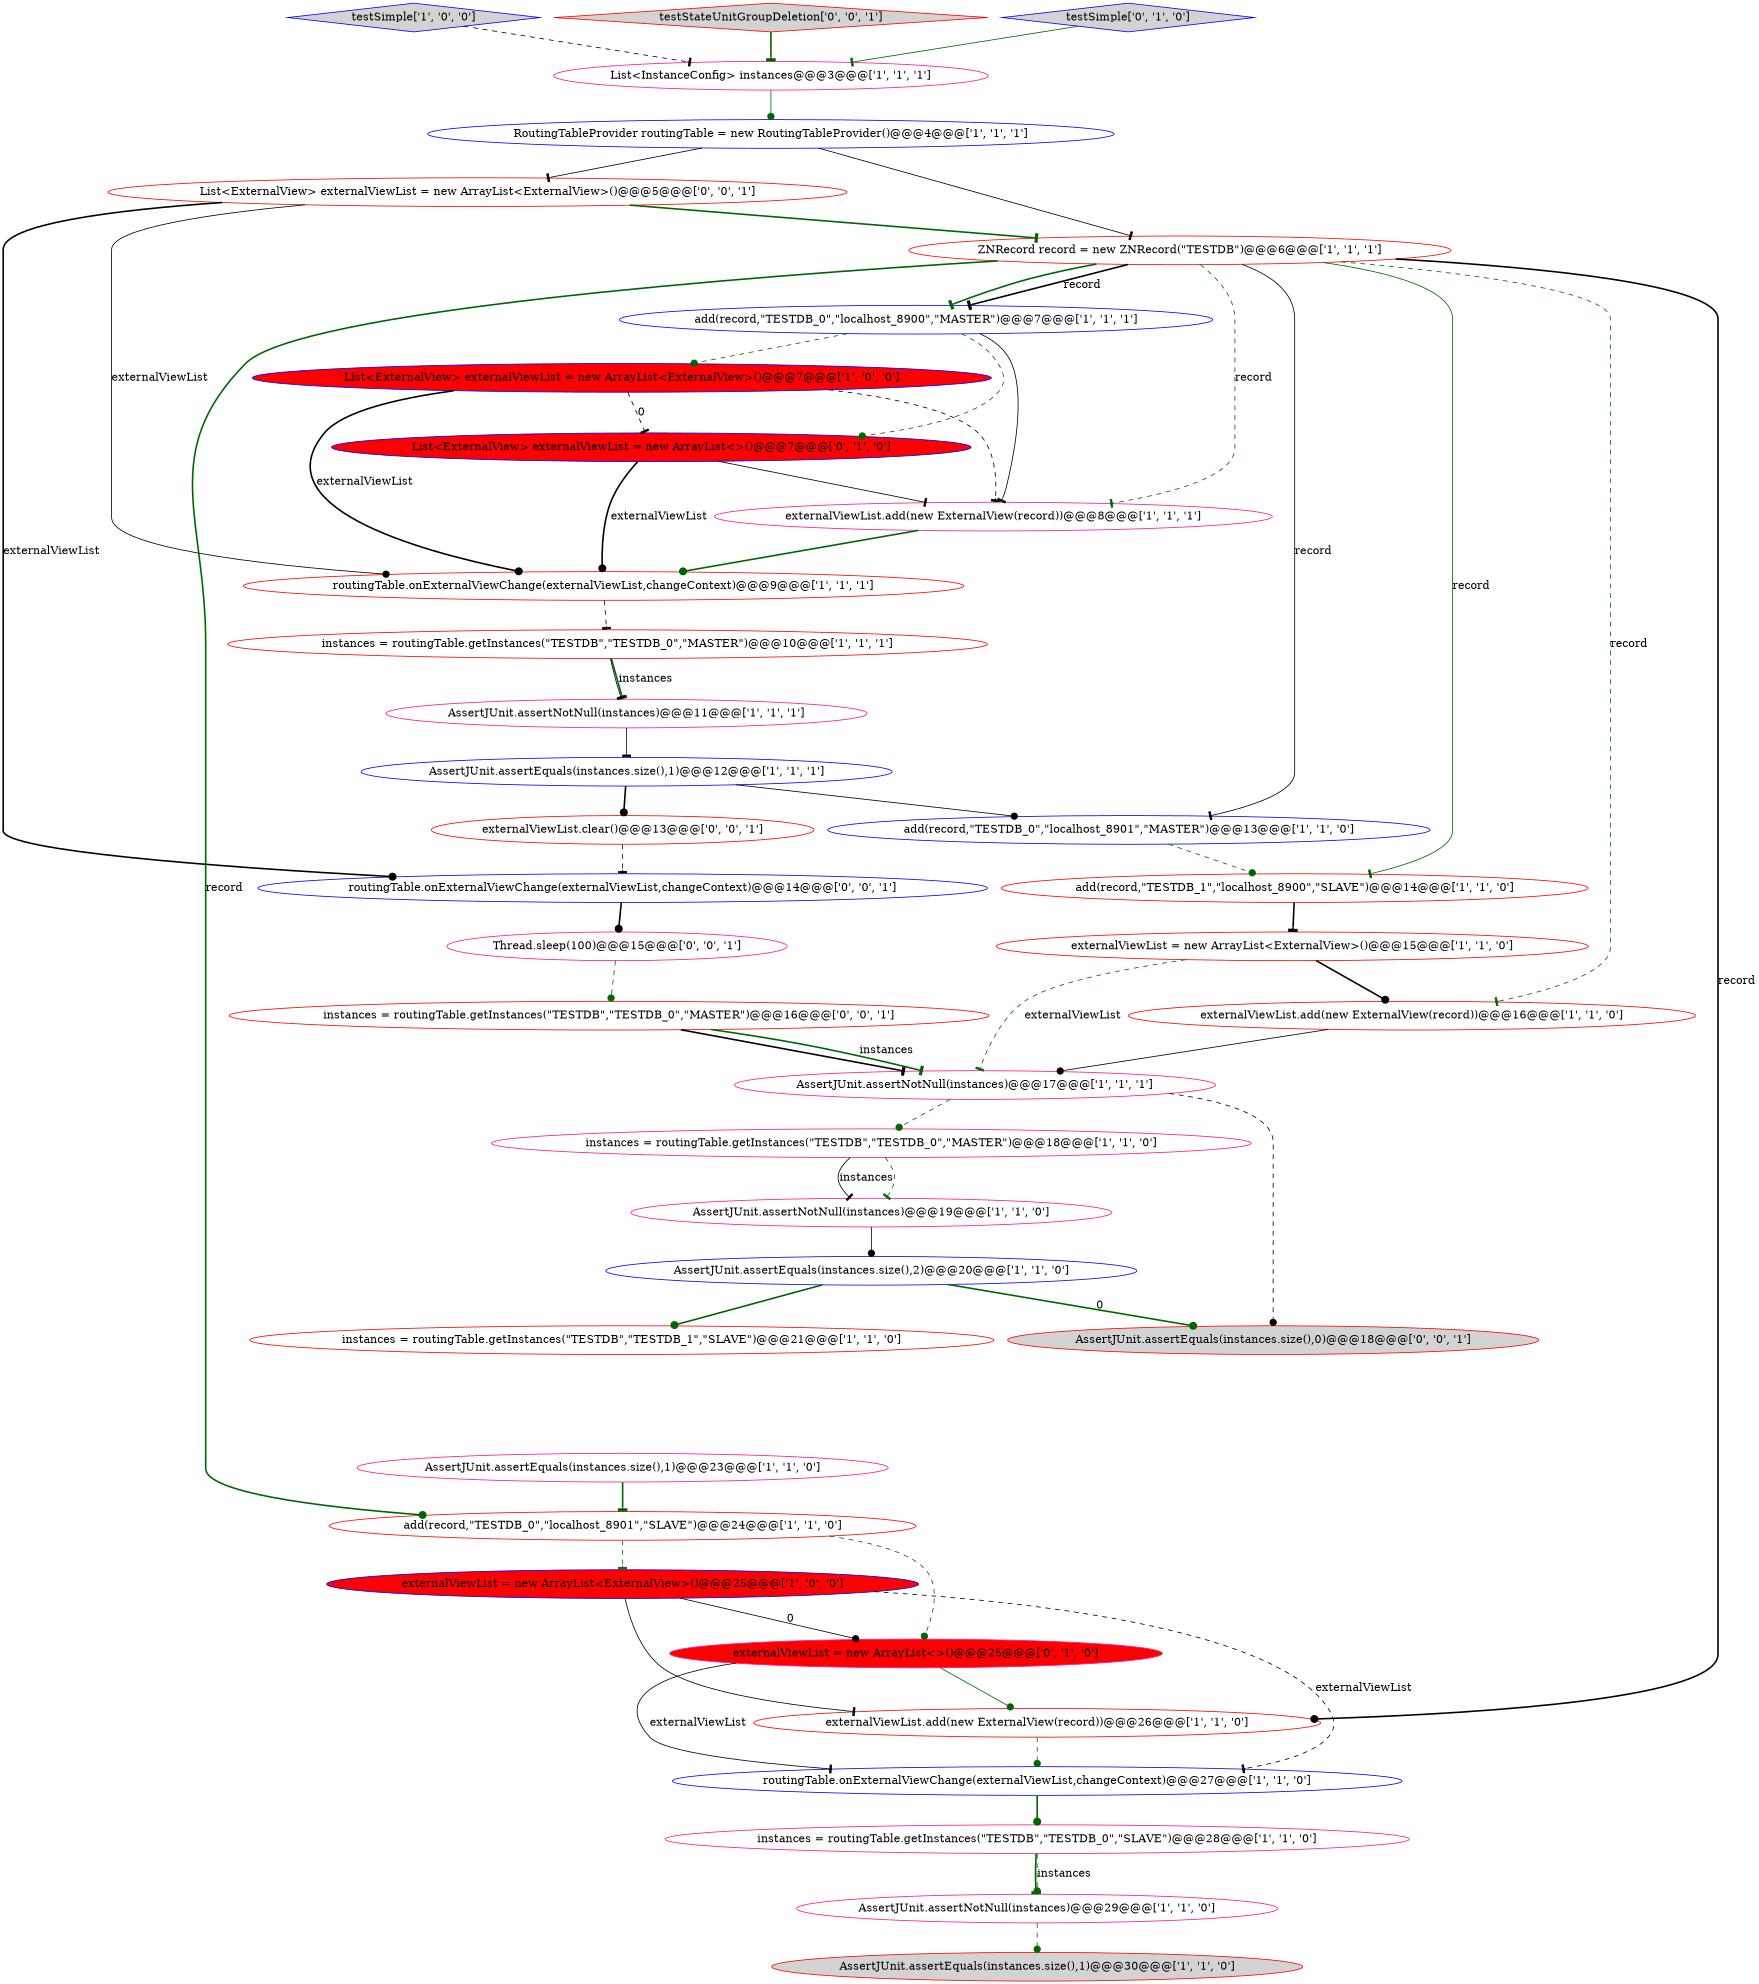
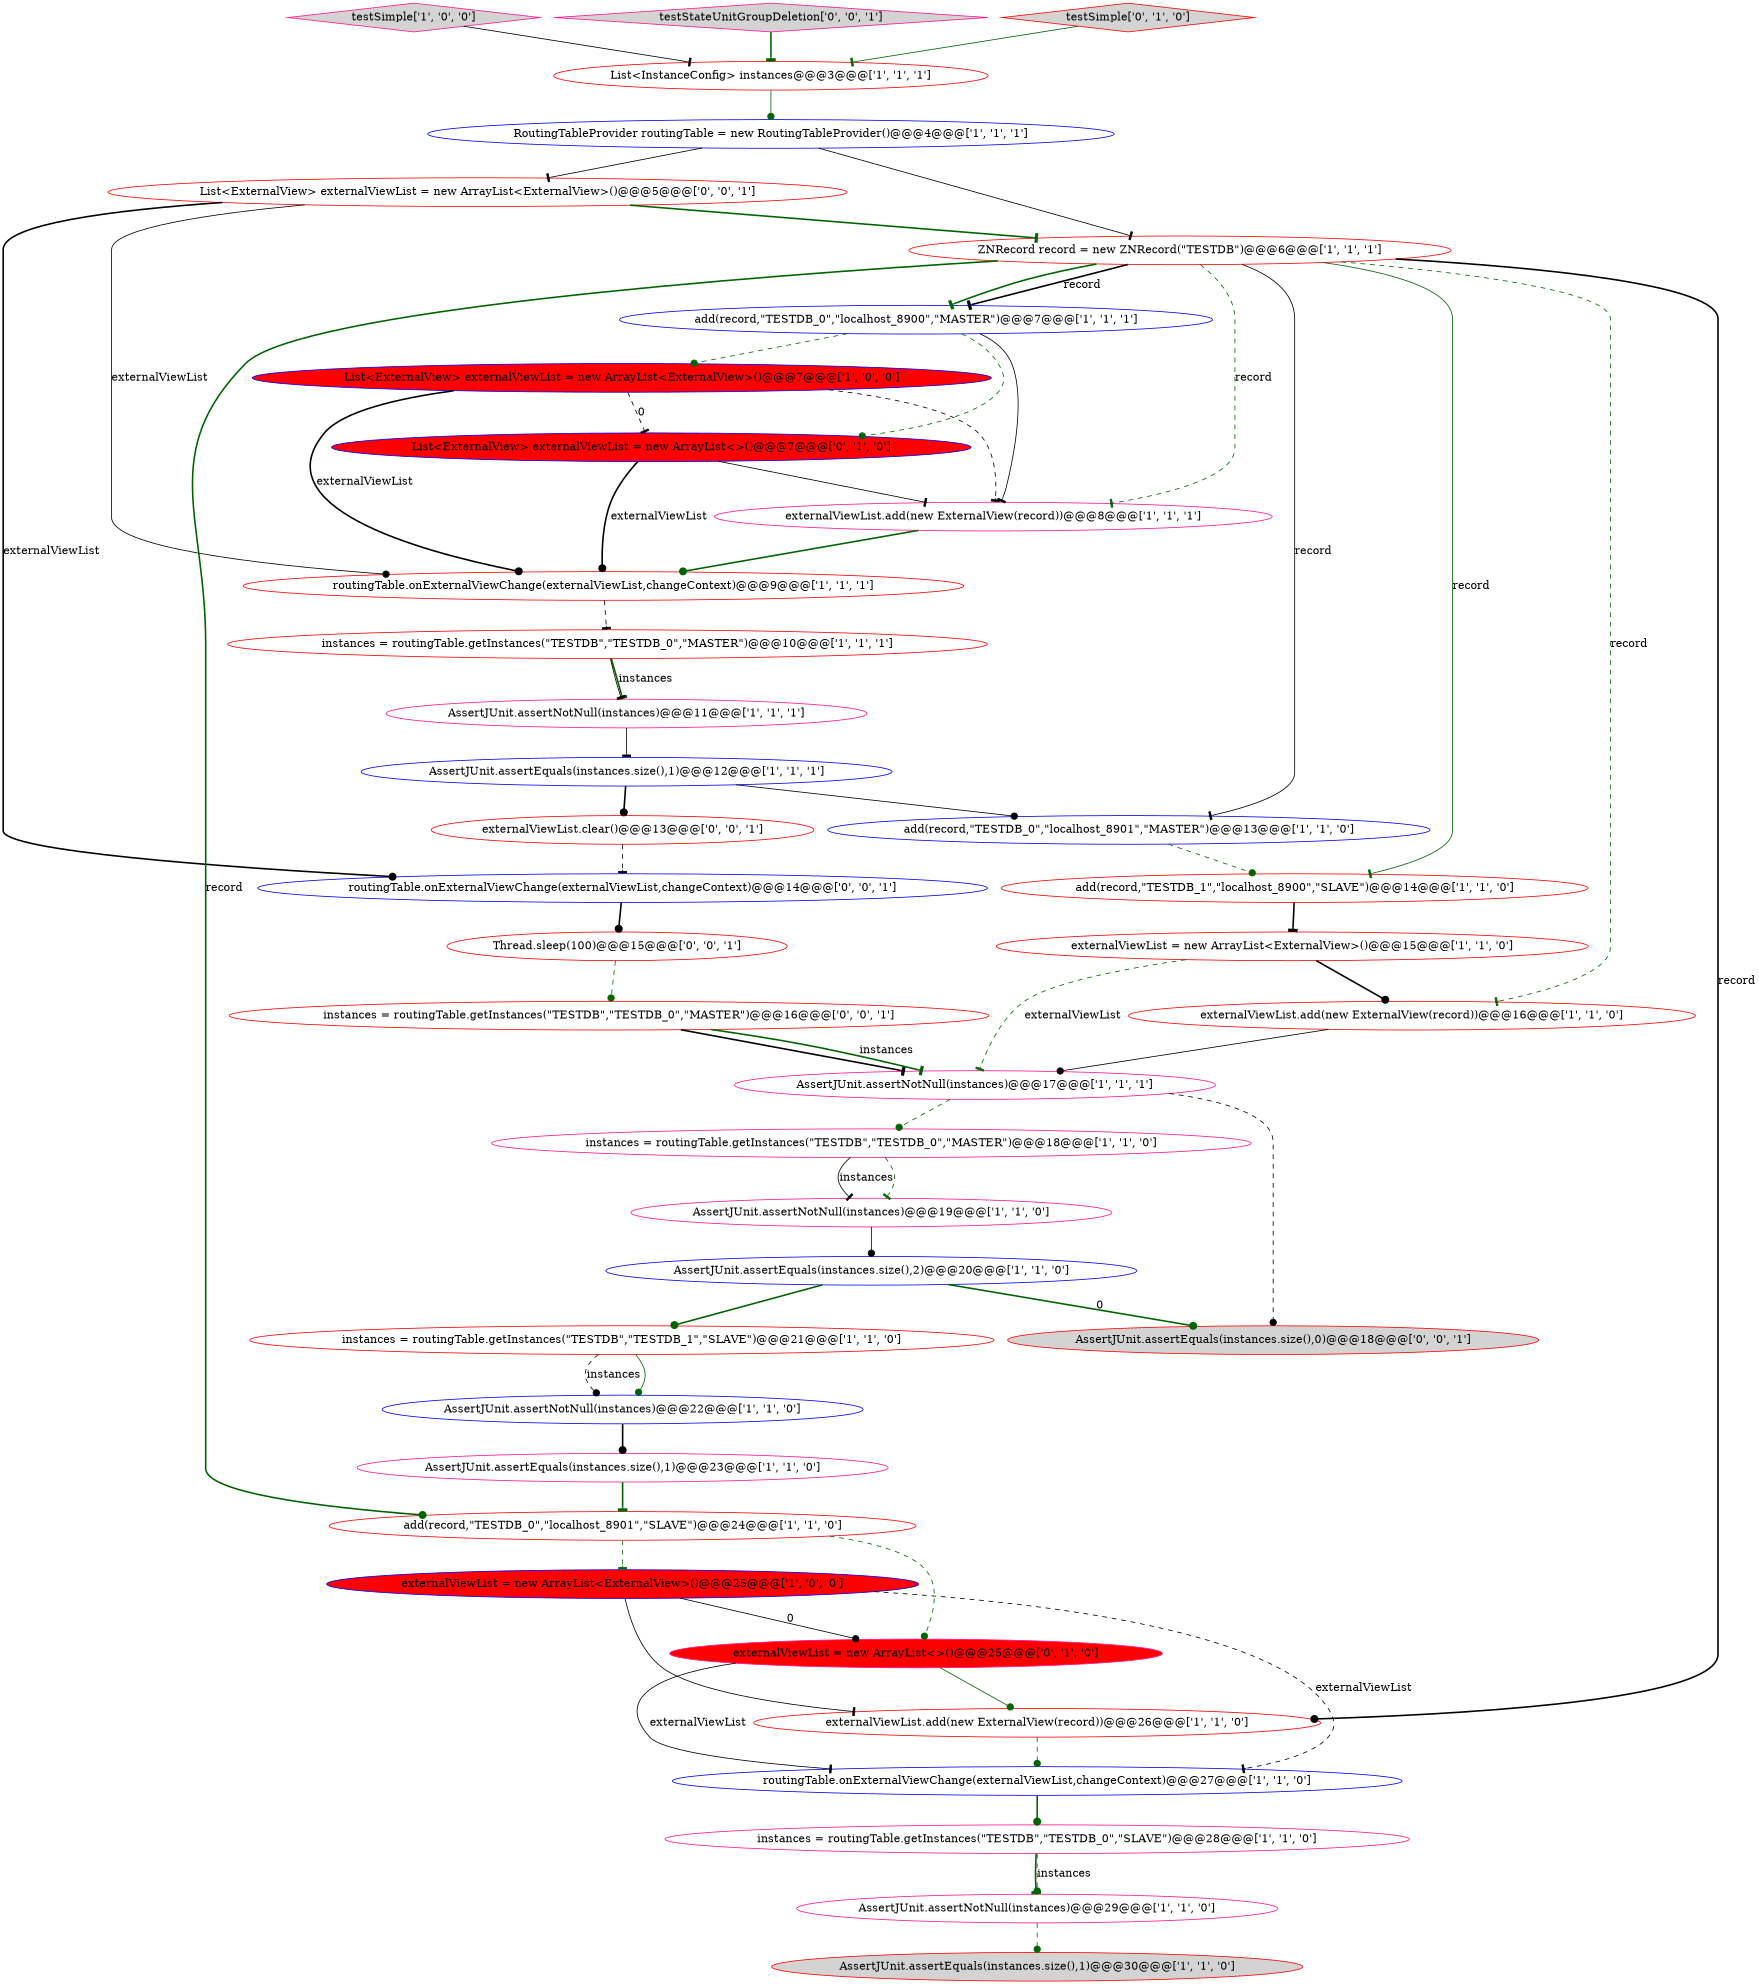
(414, 18) -> (414, 18)
(771, 18) -> (771, 18)
(1128, 18) -> (1128, 18)
(575, 44) -> (575, 44)
(771, 76) -> (771, 76)
(617, 946) -> (617, 946)
none -> (623, 1409)
